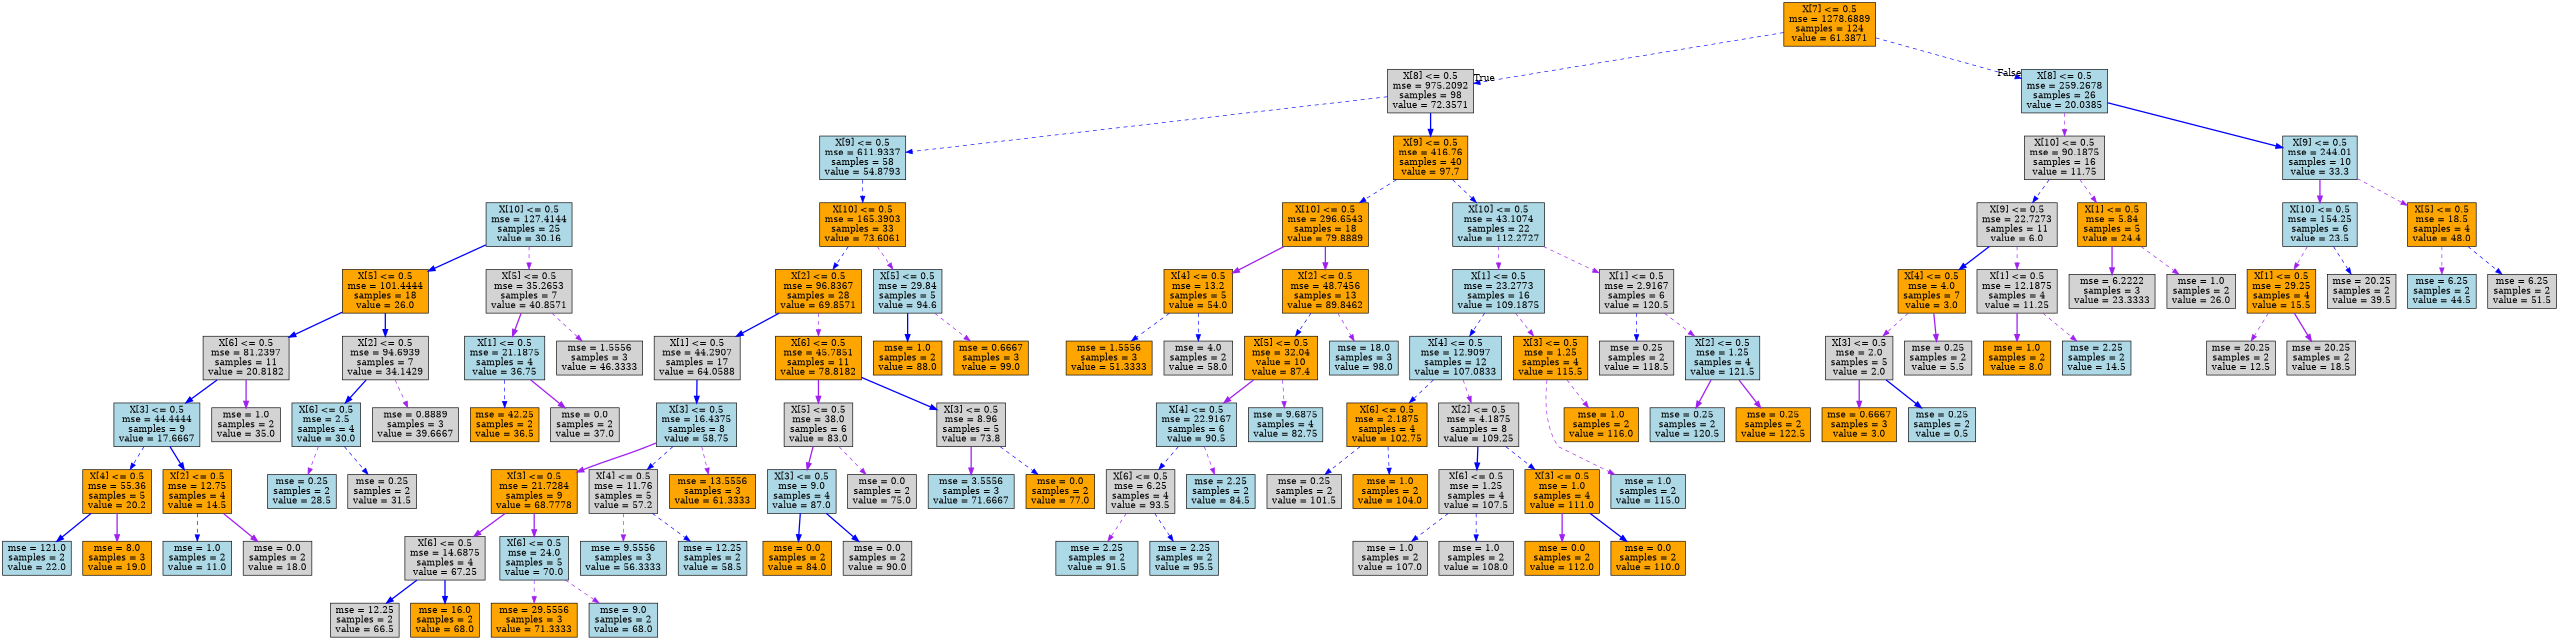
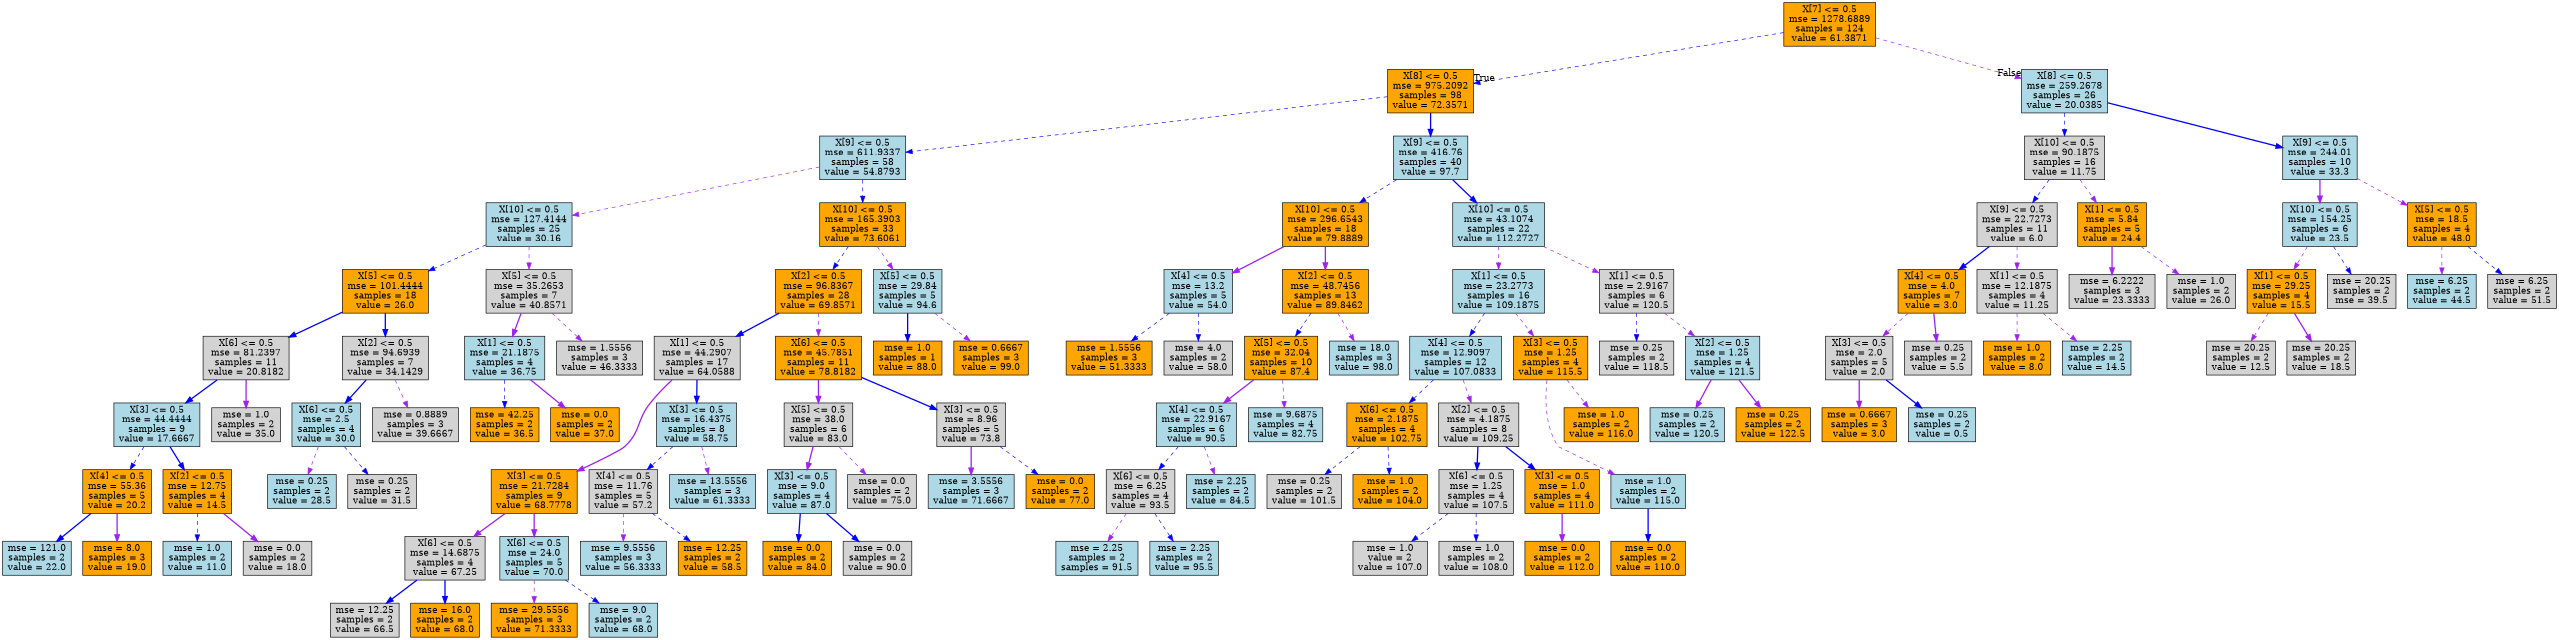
(1946, 57) -> (1946, 57)
(1431, 91) -> (1431, 91)
(2065, 121) -> (2065, 121)
(1431, 158) -> (1431, 158)
(1462, 189) -> (1462, 189)
none -> (699, 191)
(460, 257) -> (460, 257)
(1198, 291) -> (1198, 291)
(2362, 291) -> (2362, 291)
(2017, 324) -> (2017, 324)
(908, 358) -> (908, 358)
(1281, 358) -> (1281, 358)
(585, 425) -> (585, 425)
(1518, 456) -> (1518, 456)
(620, 457) -> (635, 432)
(713, 492) -> (713, 492)
(1606, 525) -> (1648, 522)
(713, 558) -> (713, 558)
(1097, 558) -> (1097, 558)
(1390, 558) -> (1390, 558)
(579, 590) -> (579, 590)
